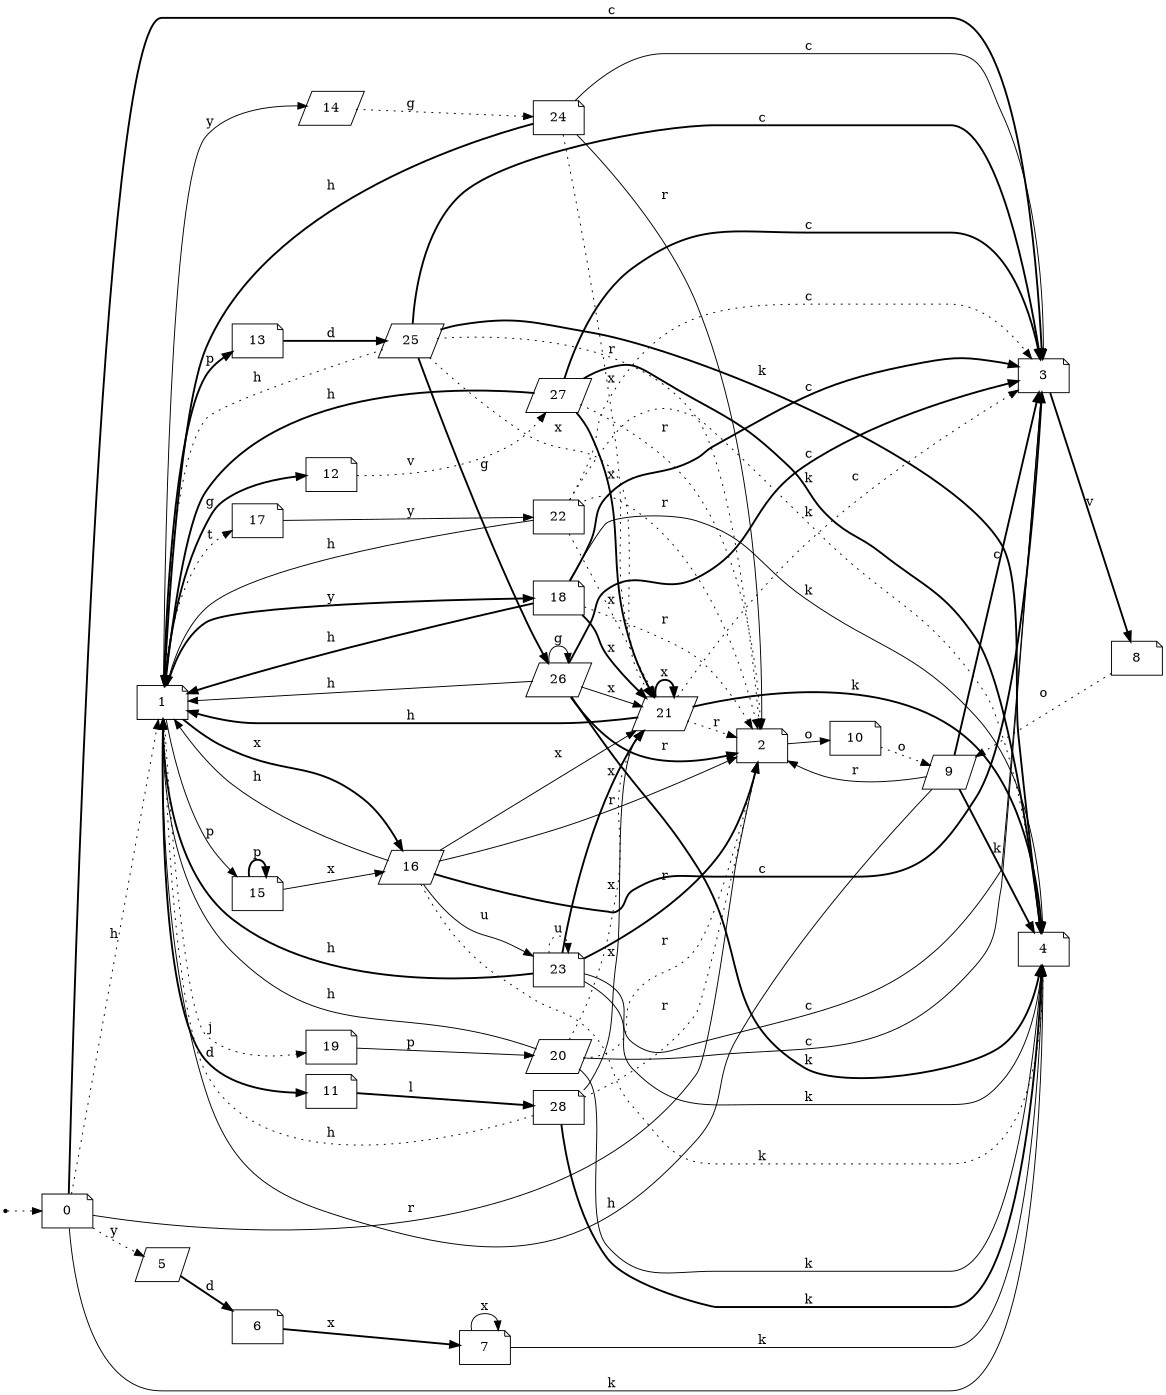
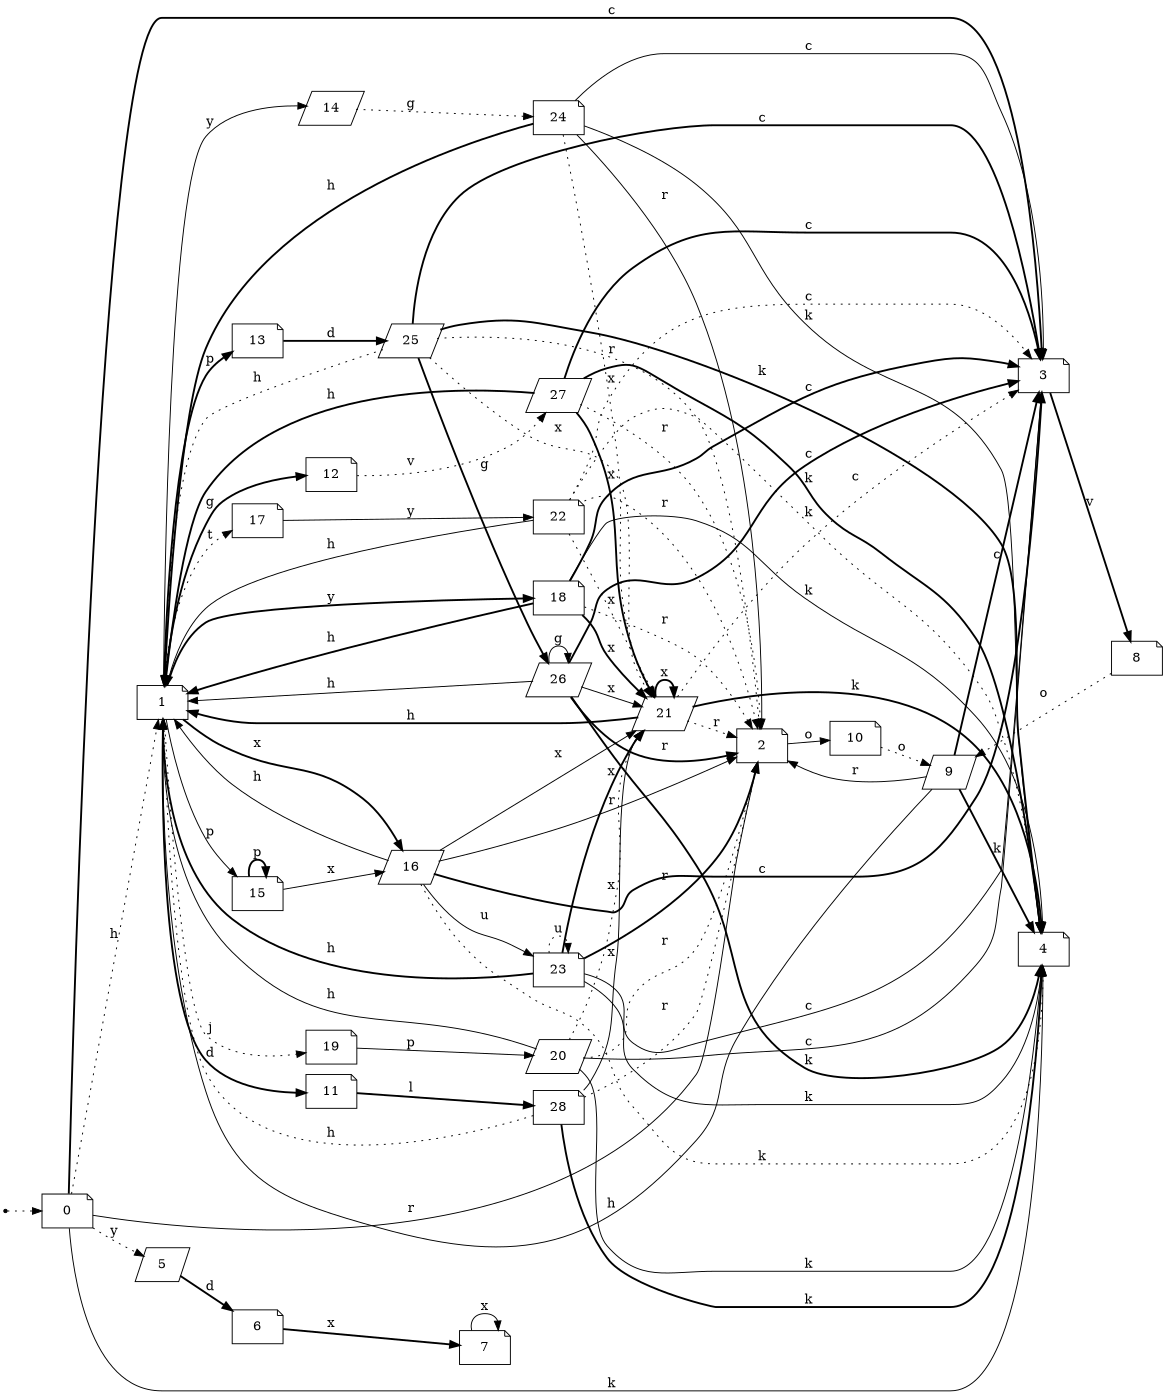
(930, 1348) -> (972, 430)
